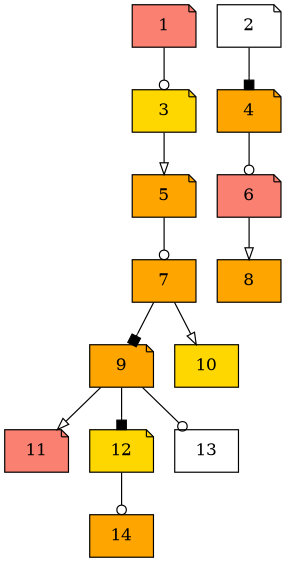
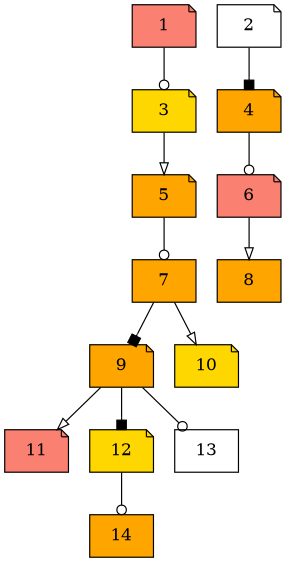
(207, 366) -> (207, 366)
